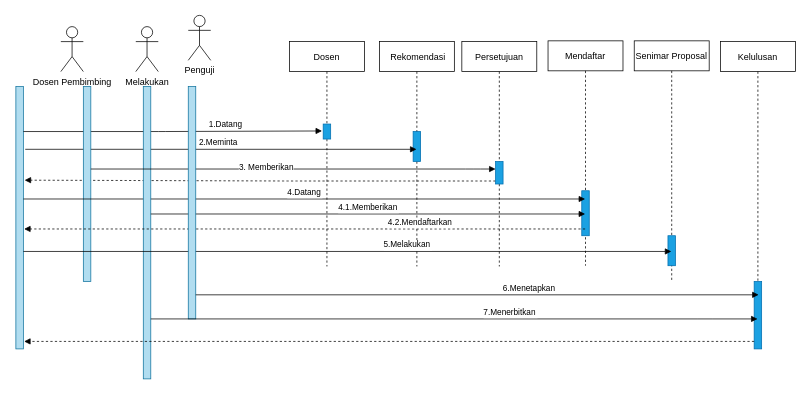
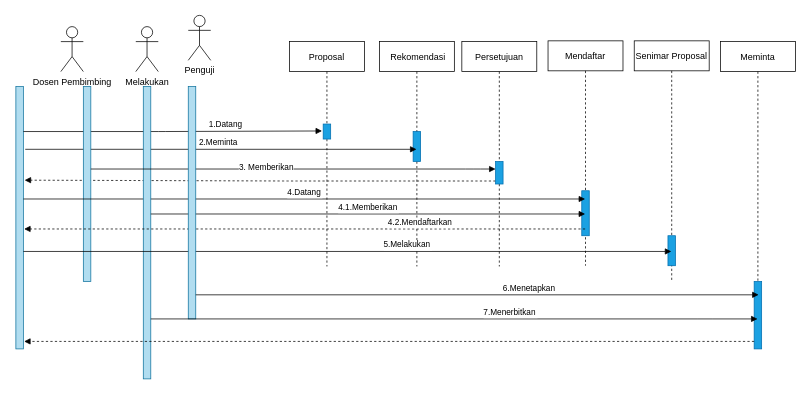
(326, 57) -> (326, 57)
(758, 57) -> (758, 57)
